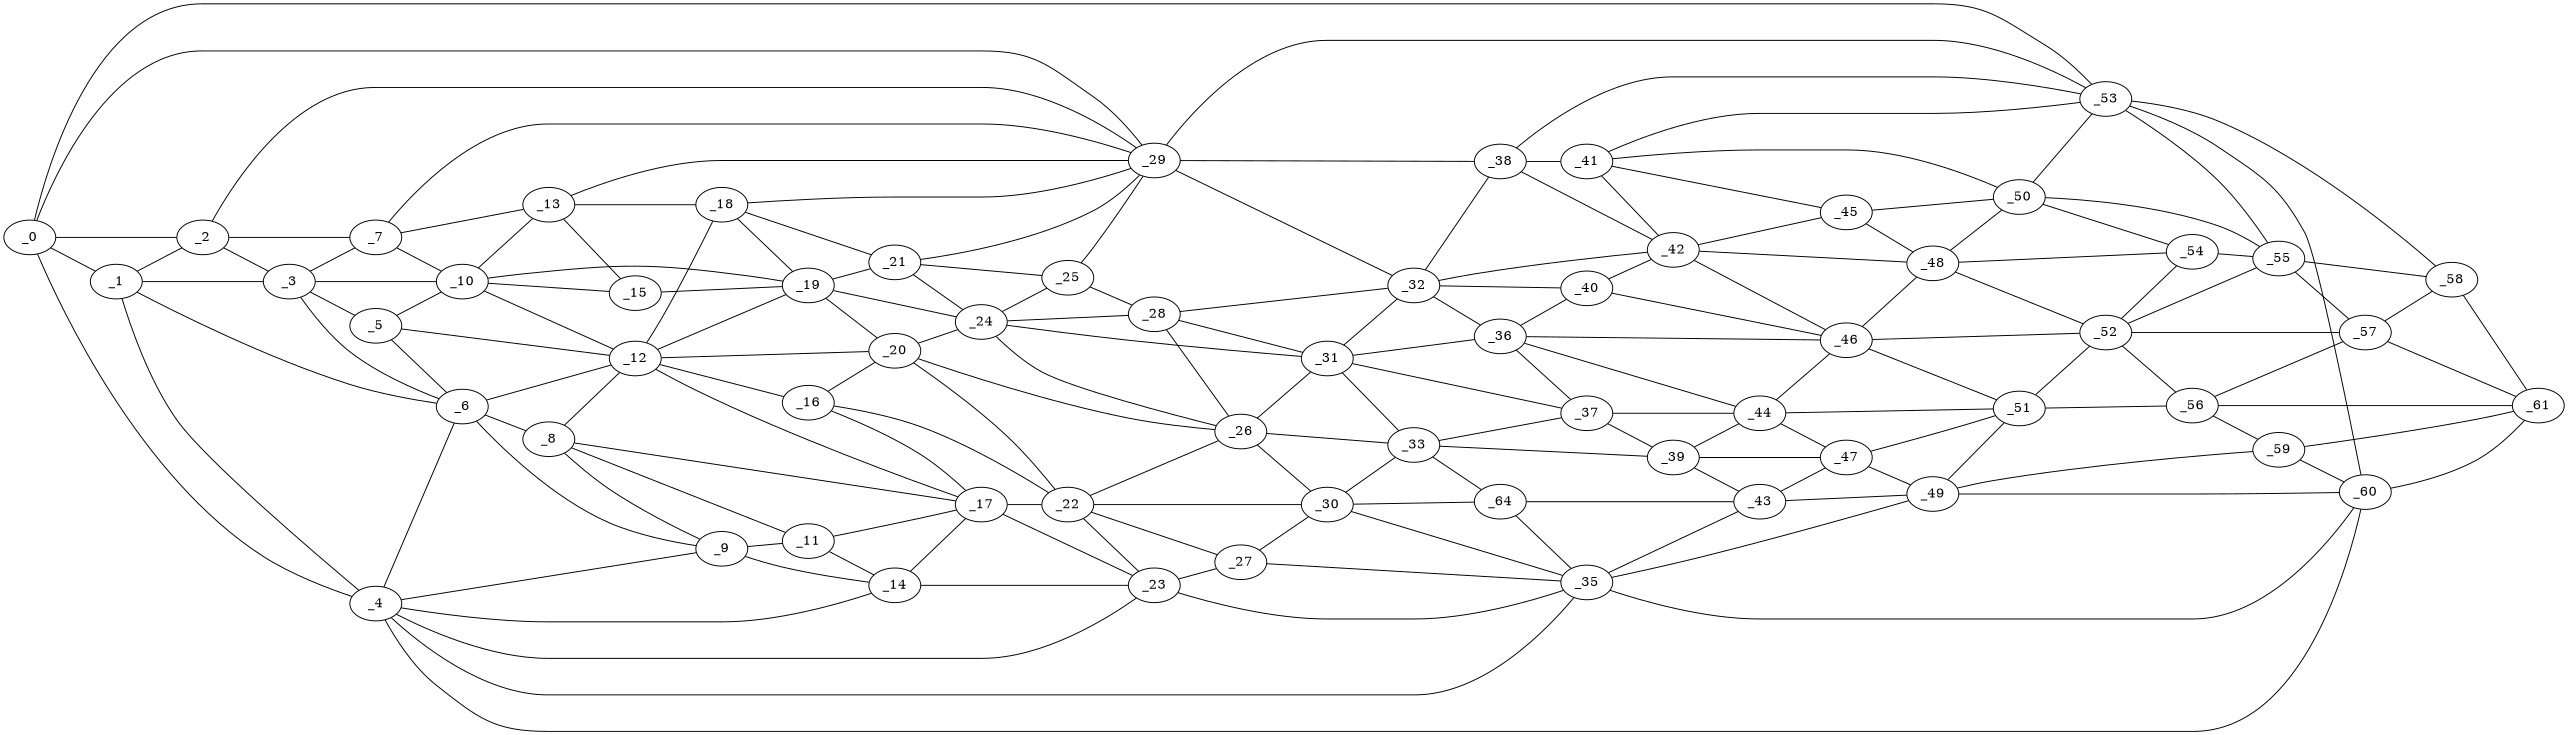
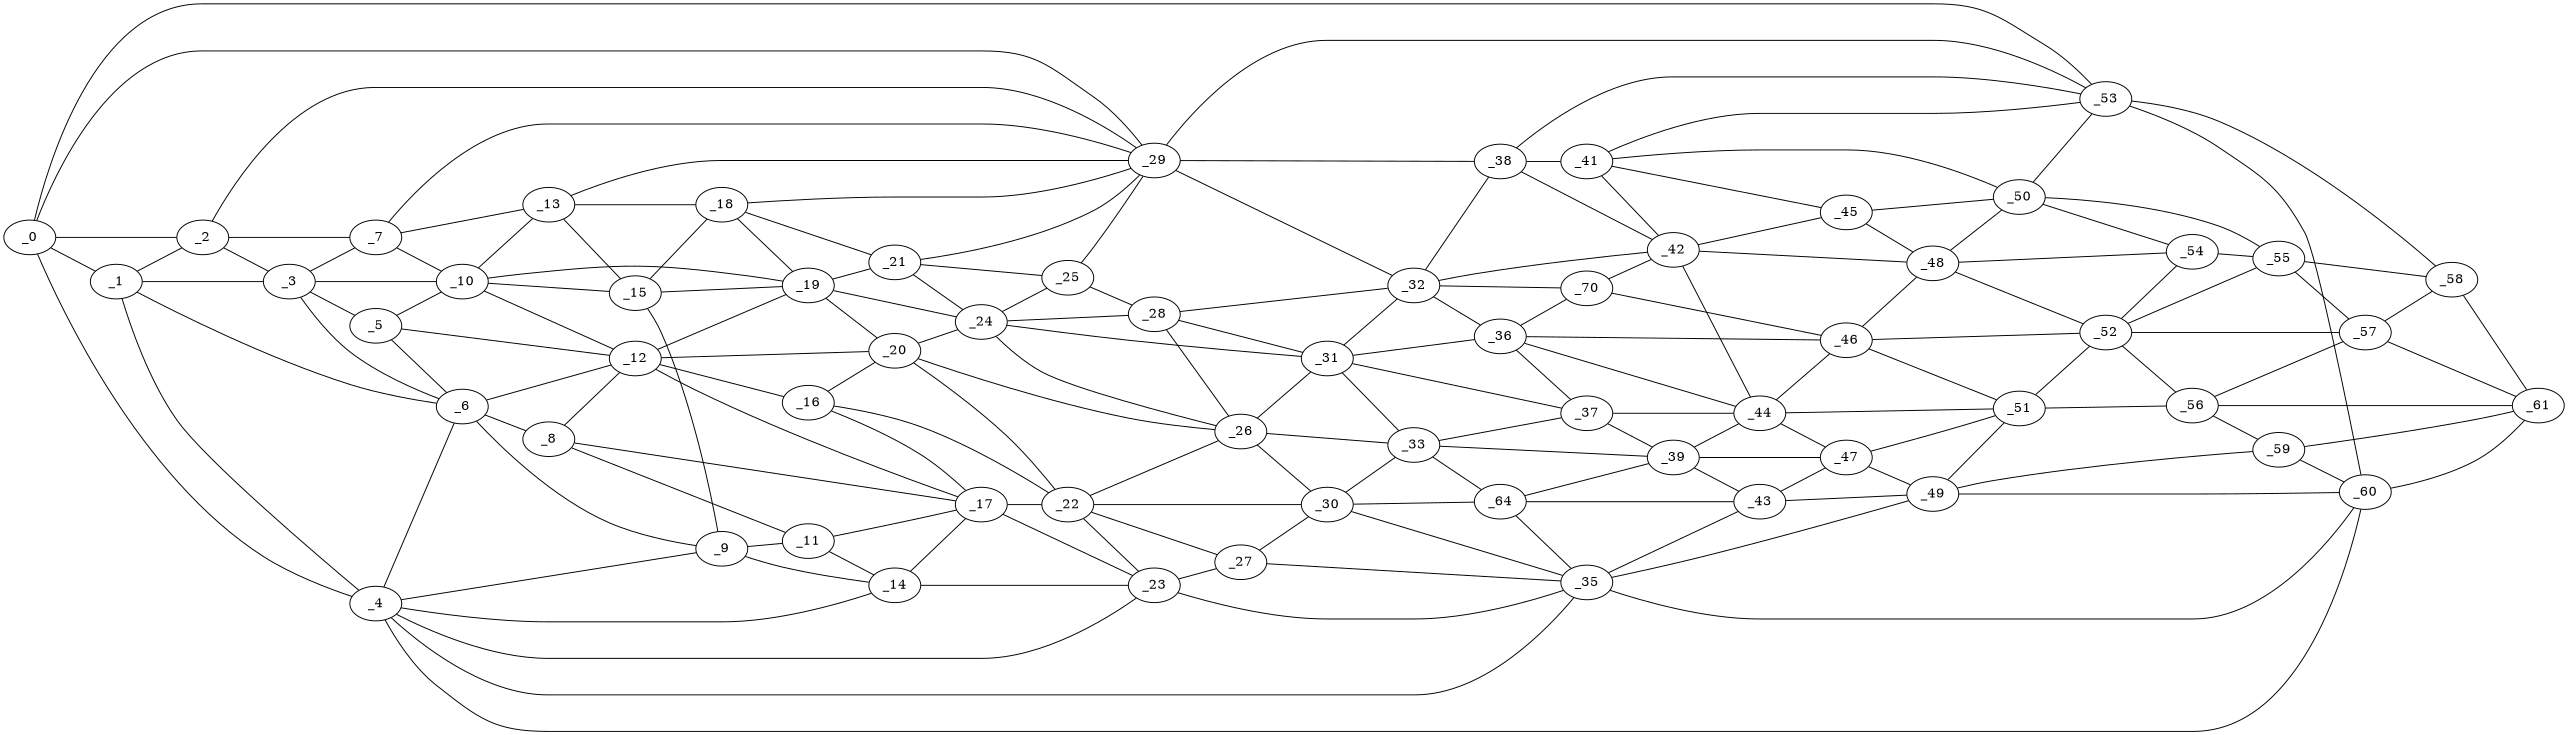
(2205, 168) -> none
(681, 283) -> (679, 249)
(1587, 288) -> (1587, 288)
(1760, 295) -> (1717, 332)
none -> (1587, 480)
(629, 502) -> (691, 417)
